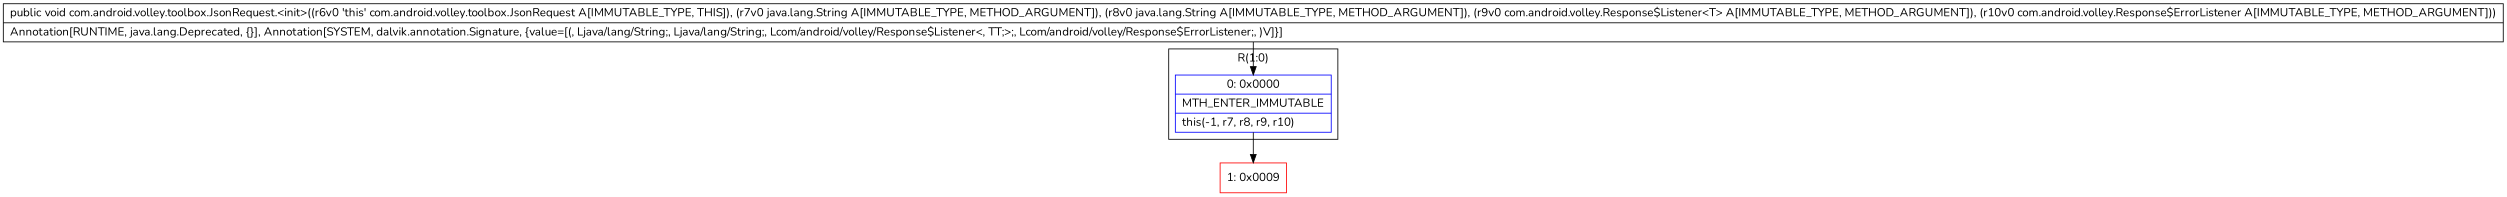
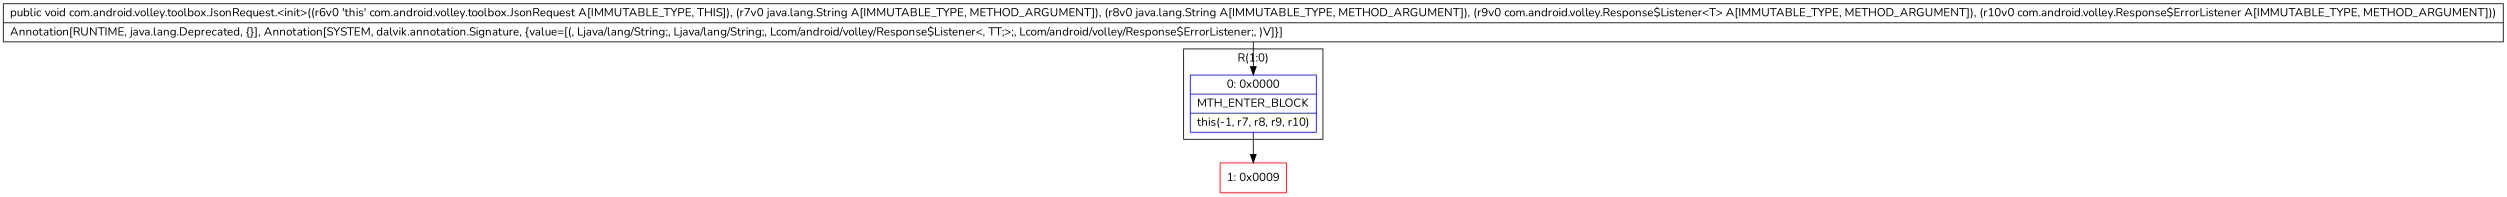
(1253, 103) -> (1253, 103)
